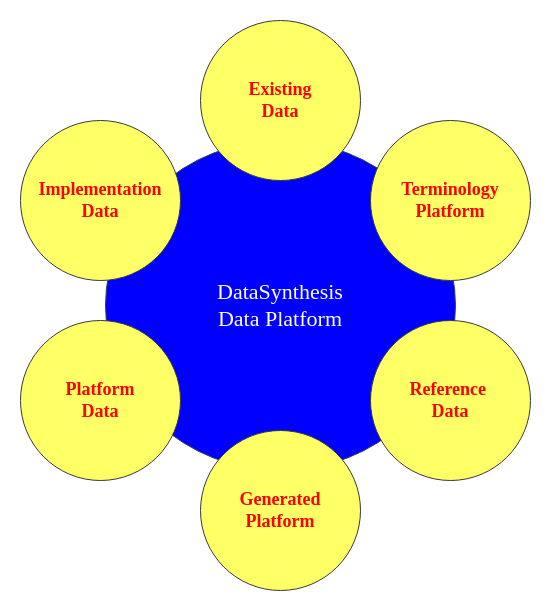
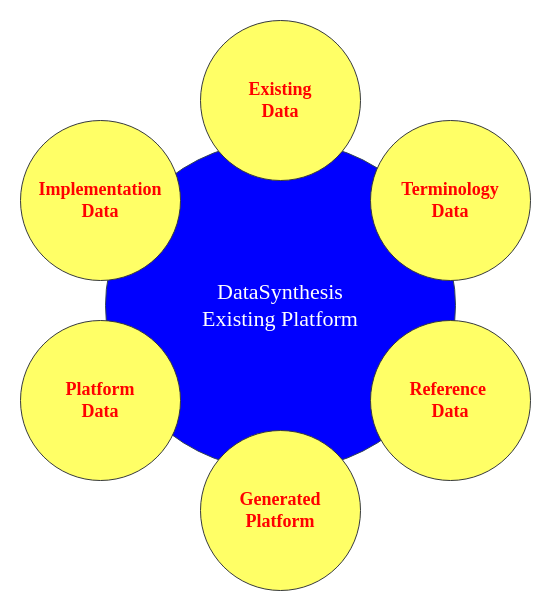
(451, 201) -> (451, 201)
(281, 306) -> (281, 306)
